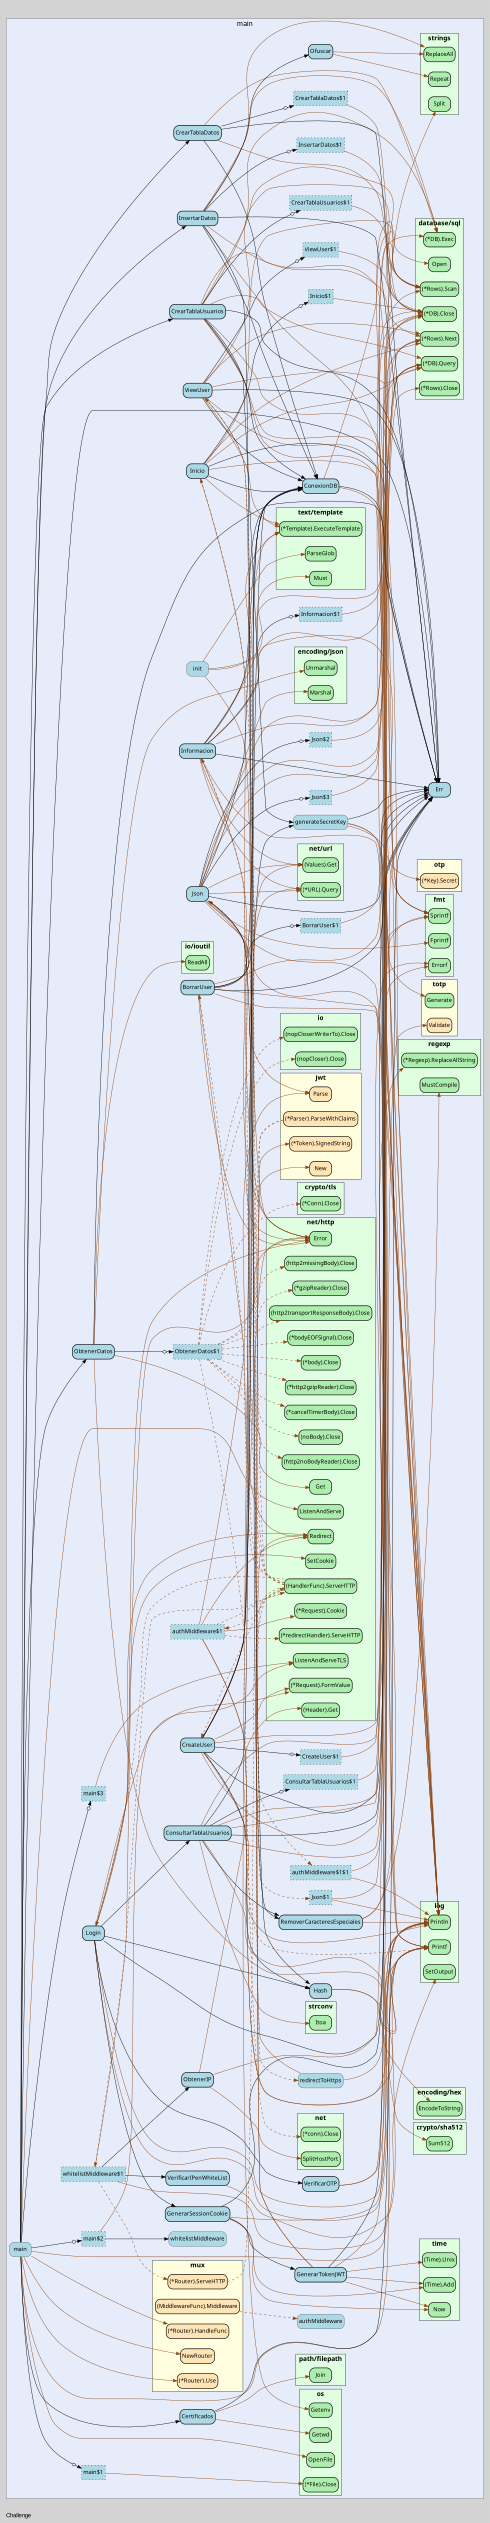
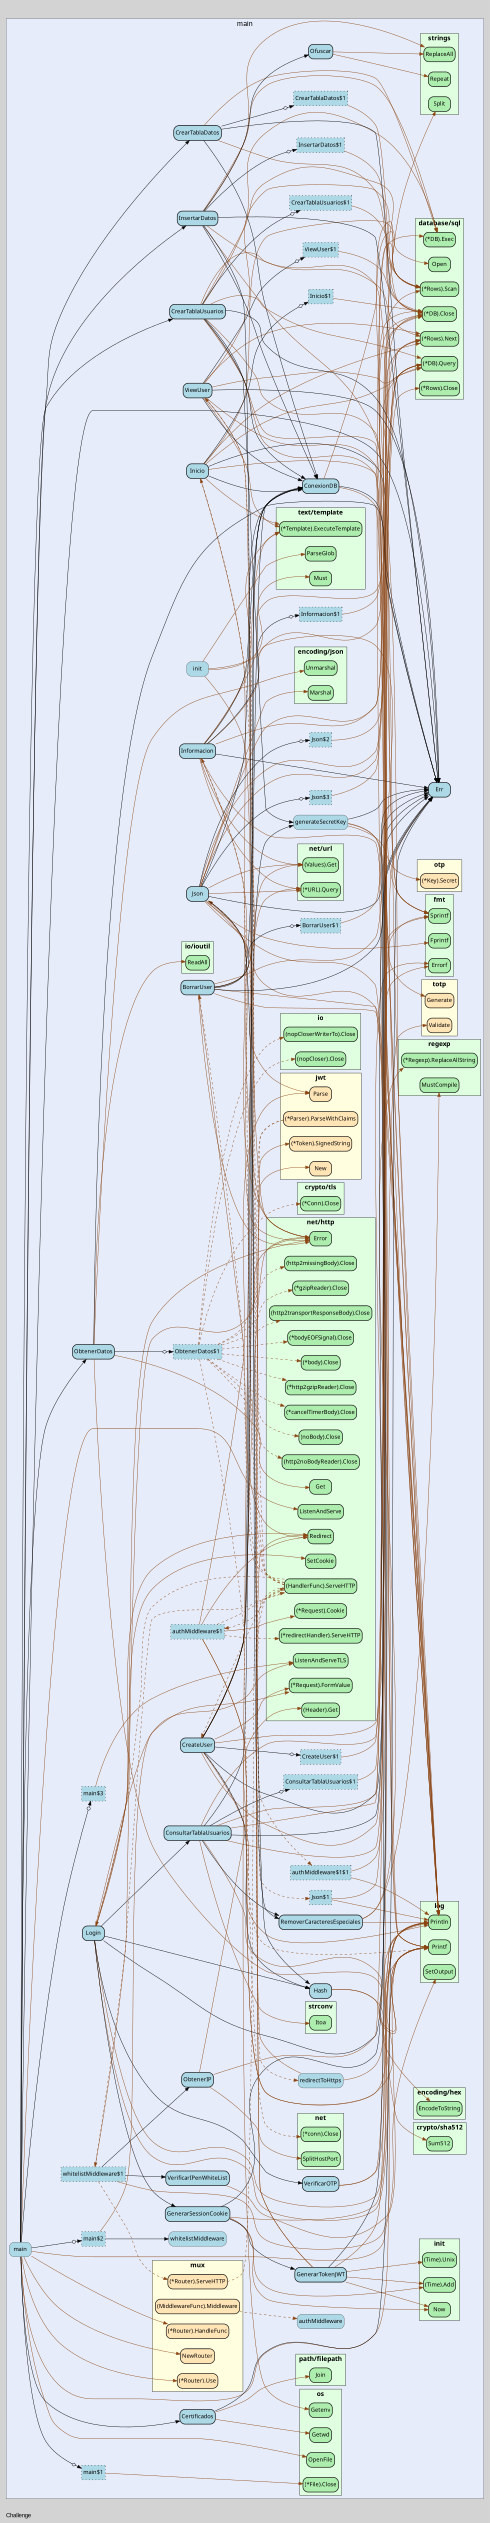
(440, 1001) -> (440, 1001)
(440, 2244) -> (440, 2244)
